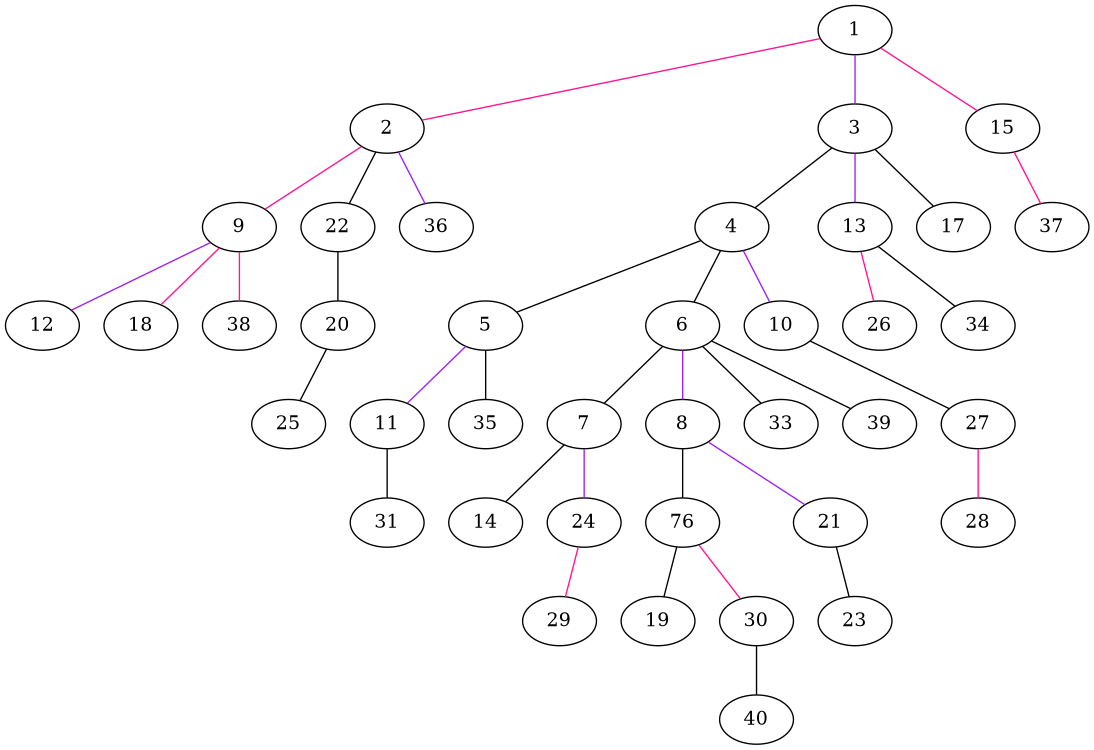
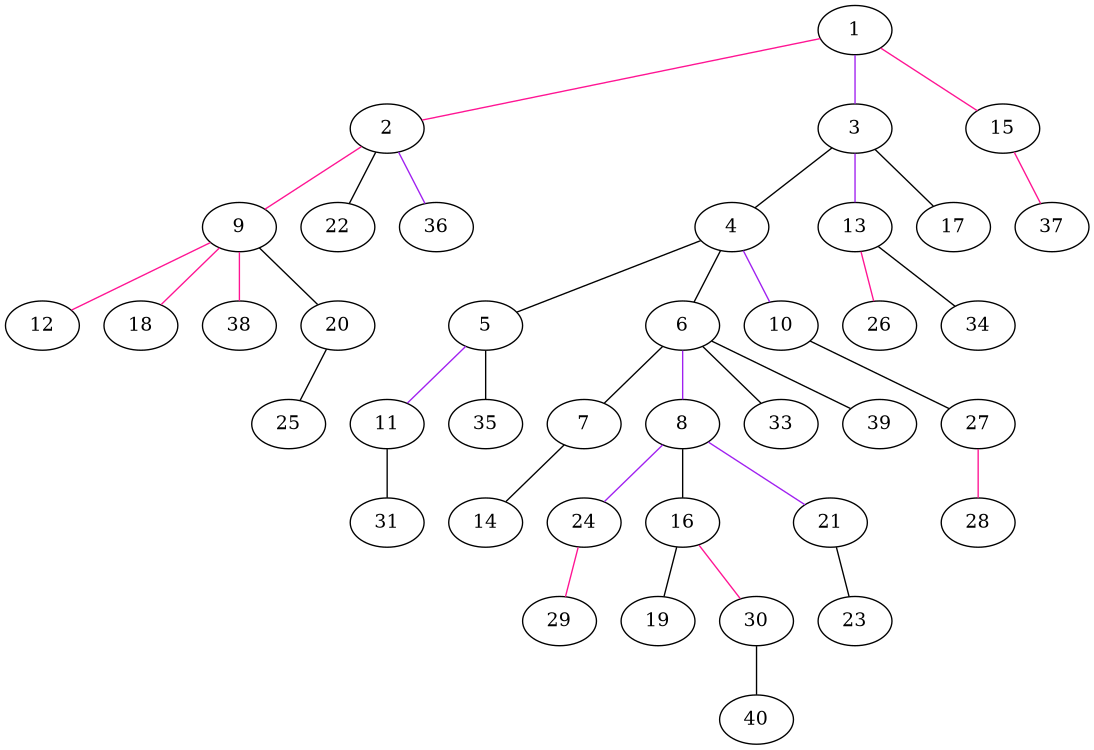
(141, 276) -> (141, 276)
(338, 276) -> (289, 276)
(584, 473) -> (634, 473)
(683, 523) -> (683, 523)
